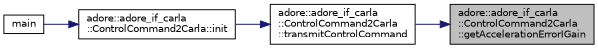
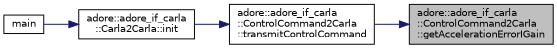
(157, 24) -> (137, 24)
